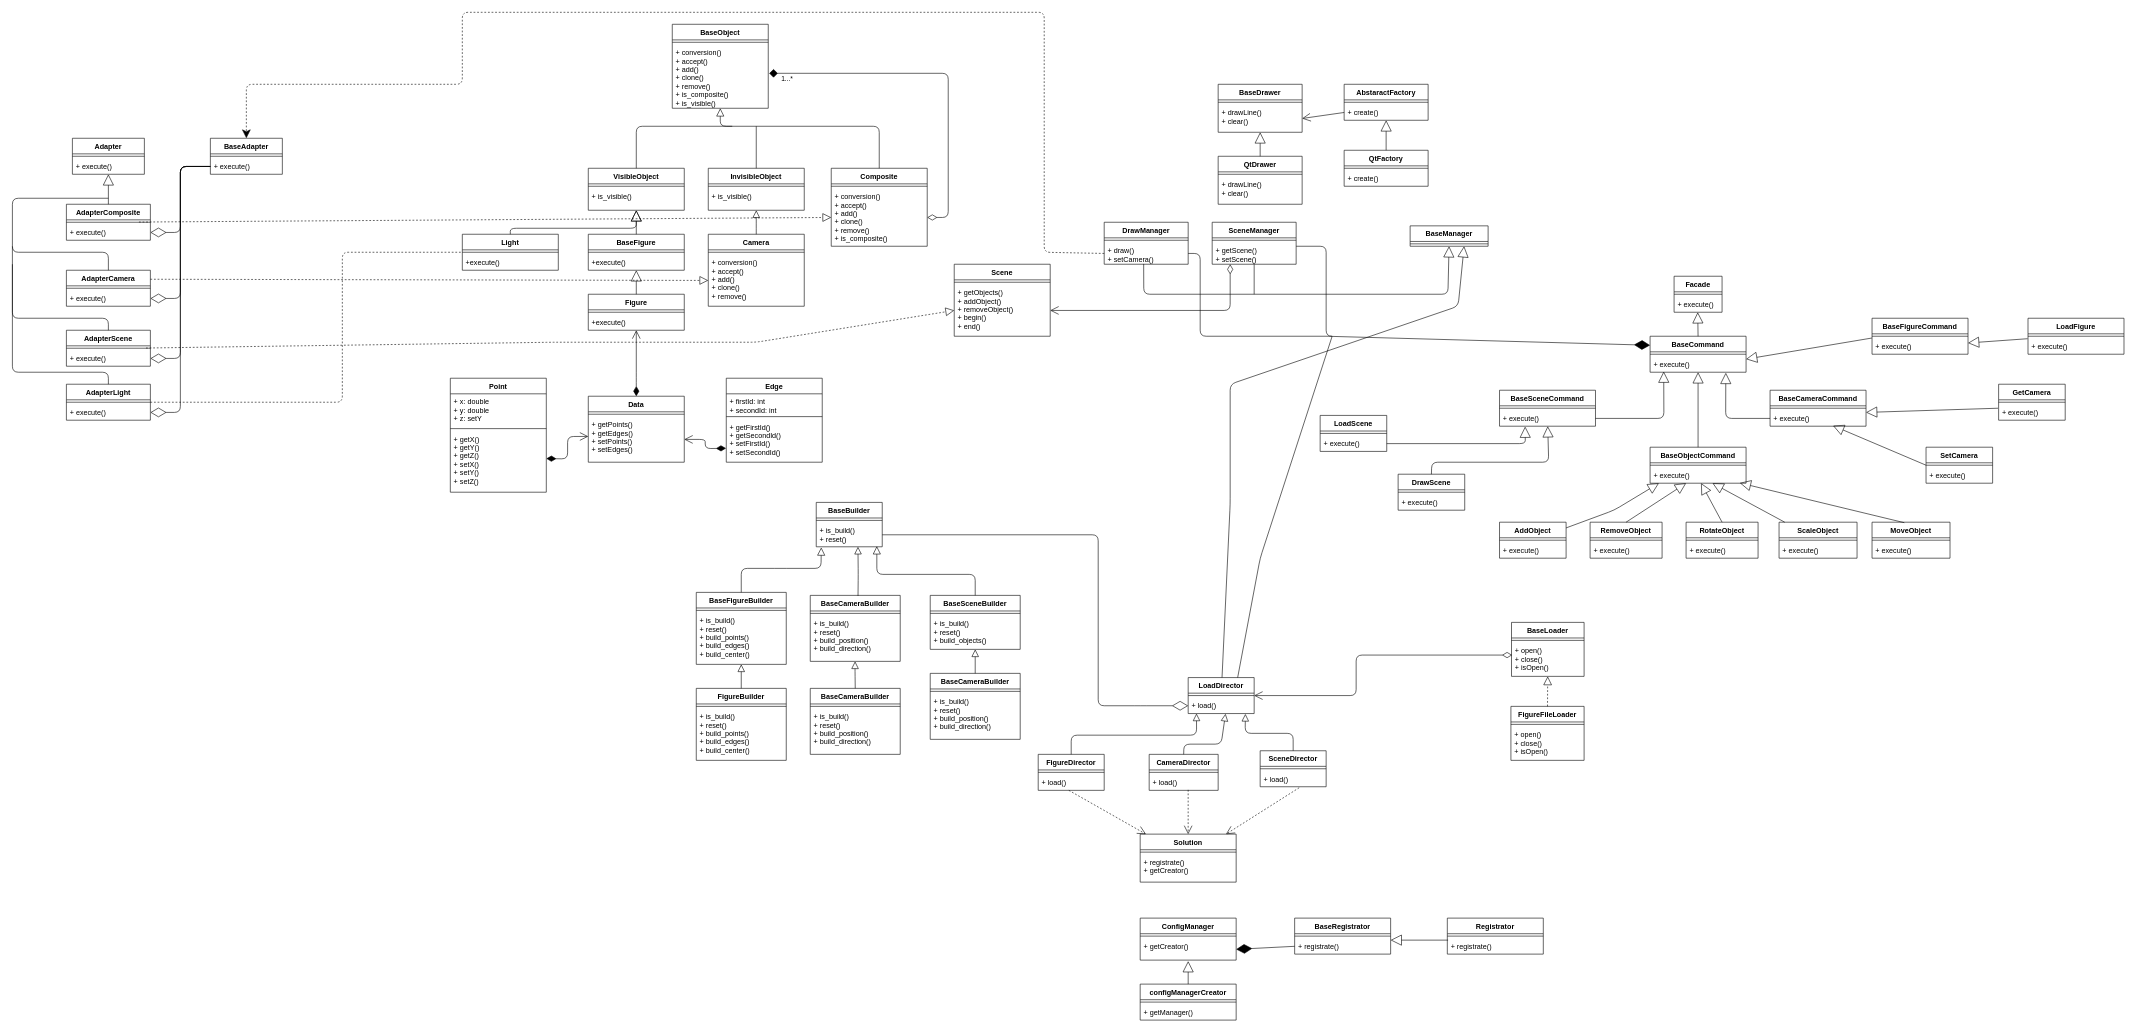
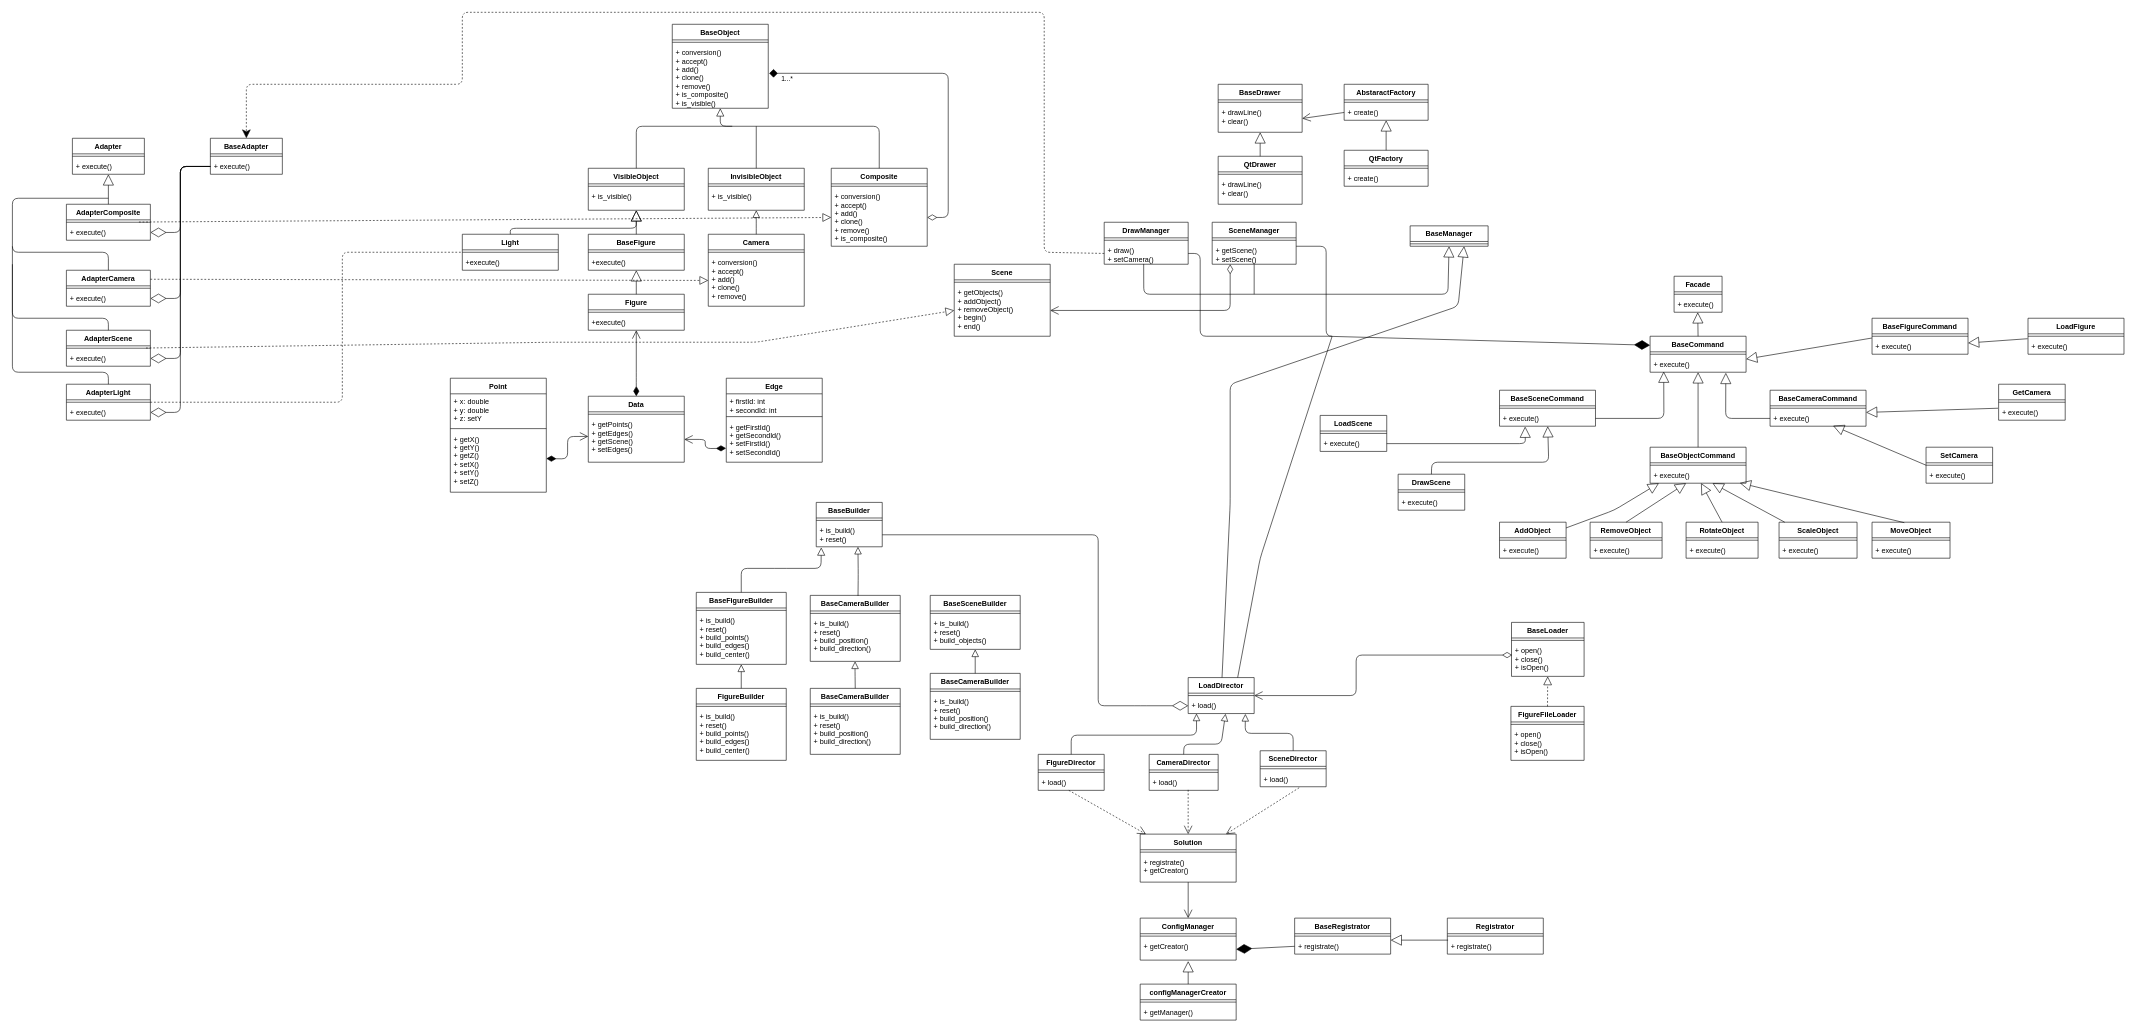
(616, 425) -> (616, 425)
(927, 575) -> none
none -> (1188, 901)
